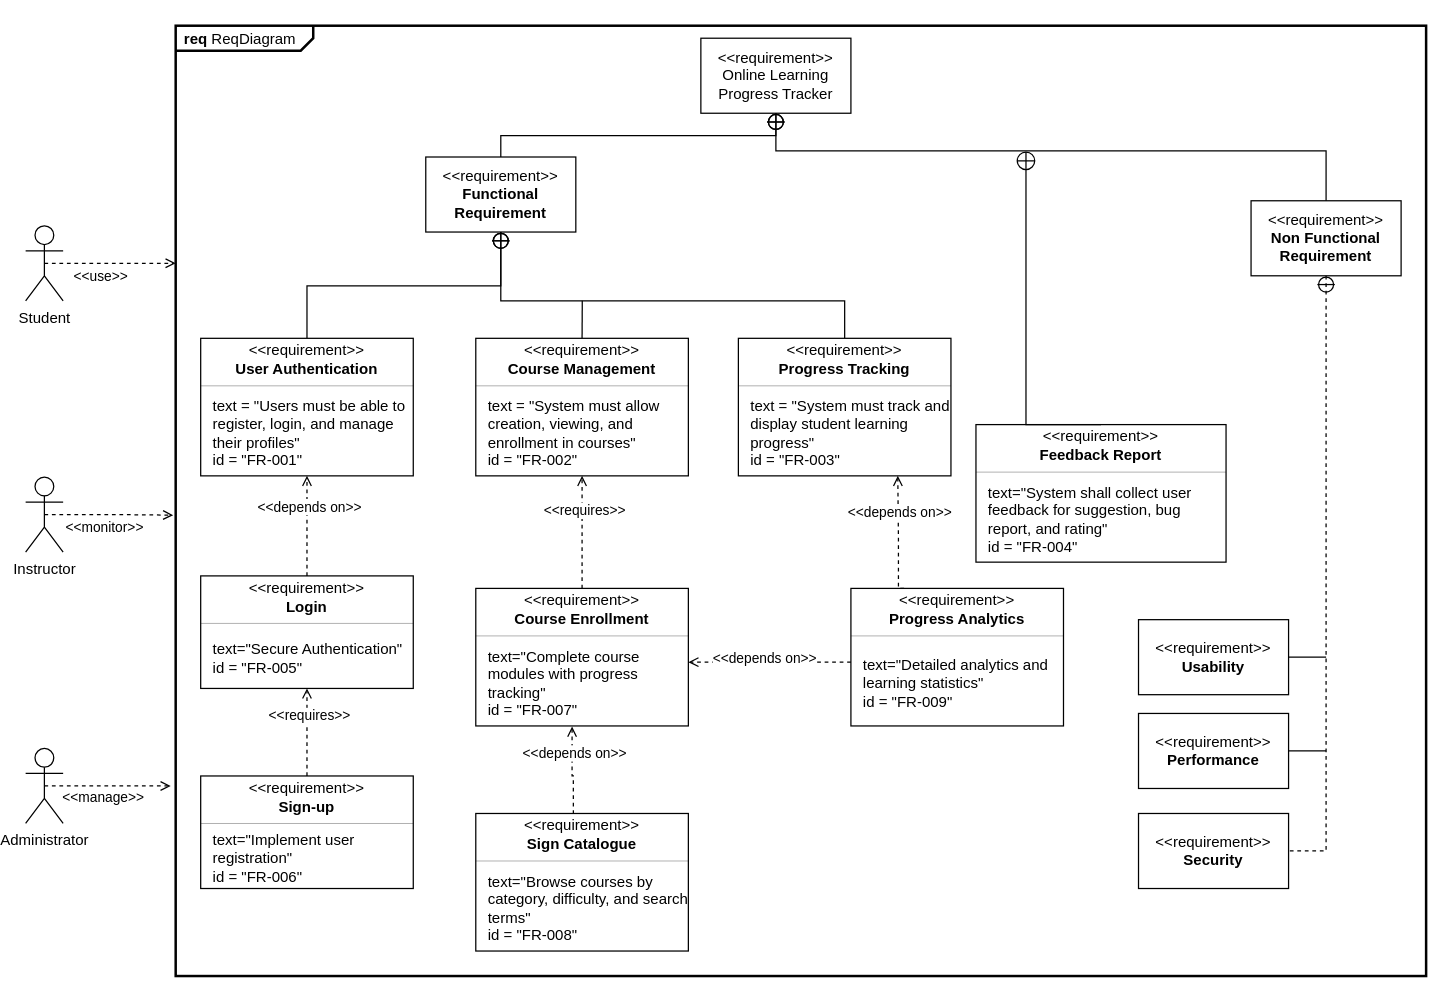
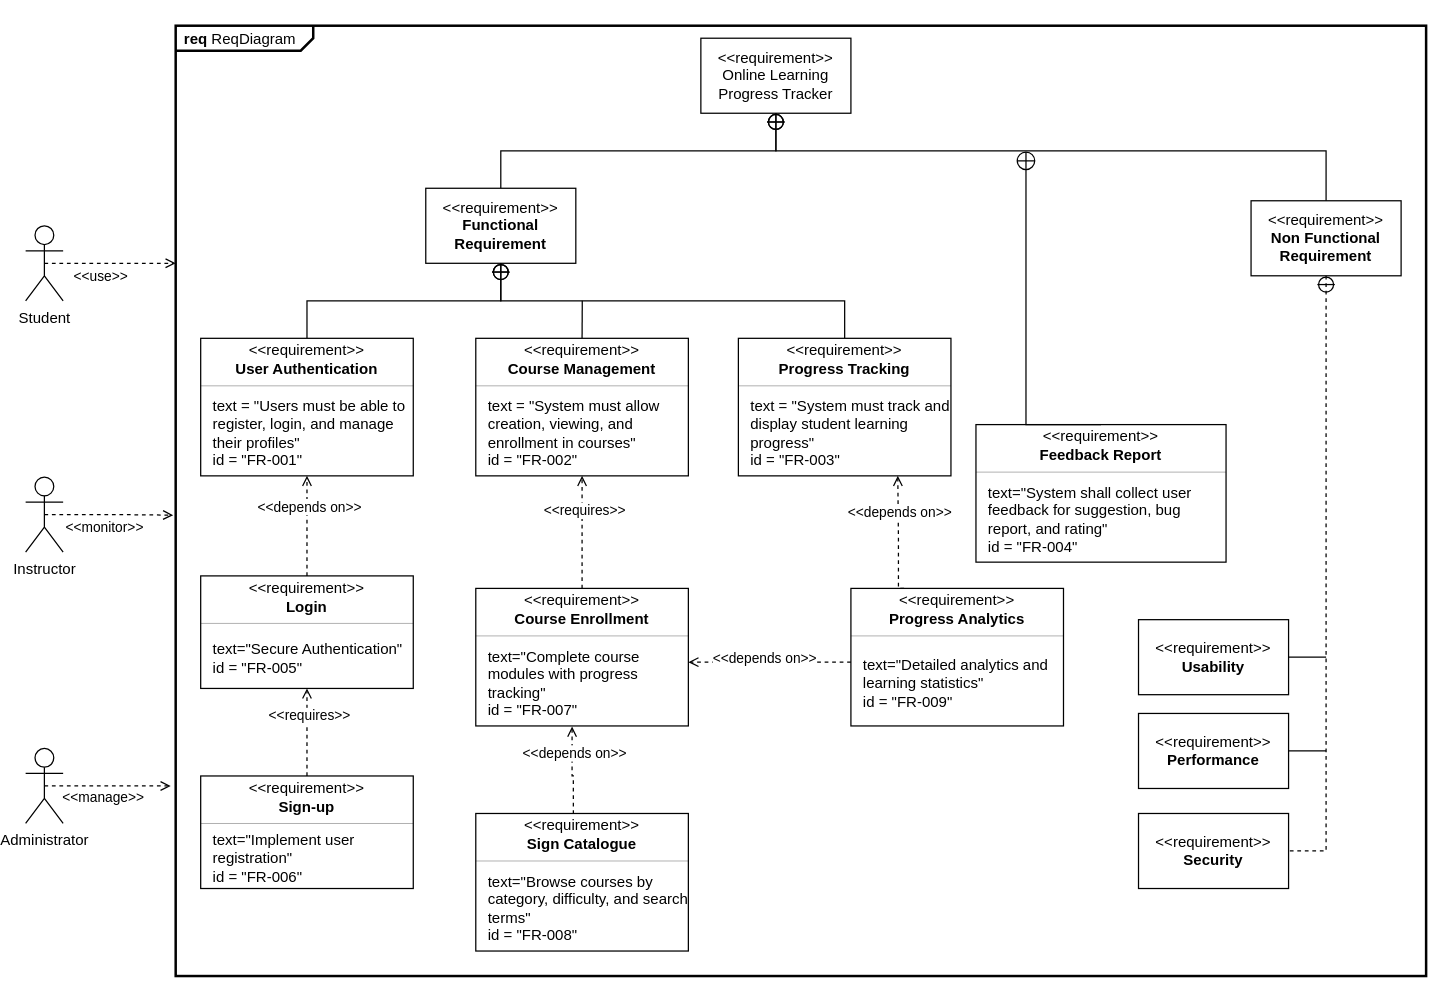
(501, 194) -> (501, 226)
